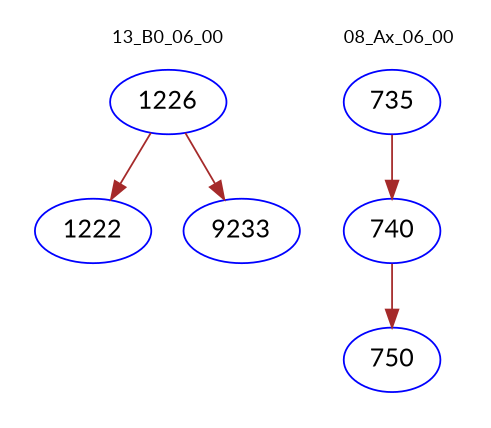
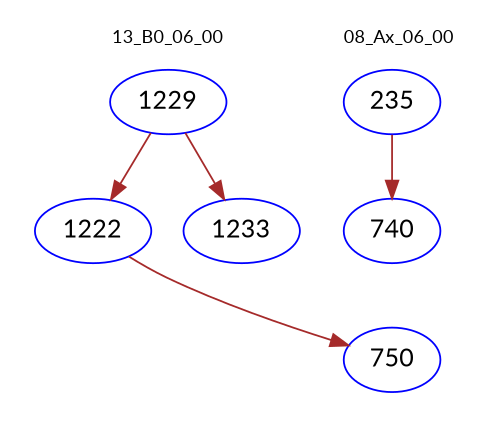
(168, 102) -> (168, 102)
(392, 102) -> (392, 102)
(242, 231) -> (242, 231)
(392, 287) -> (228, 304)
